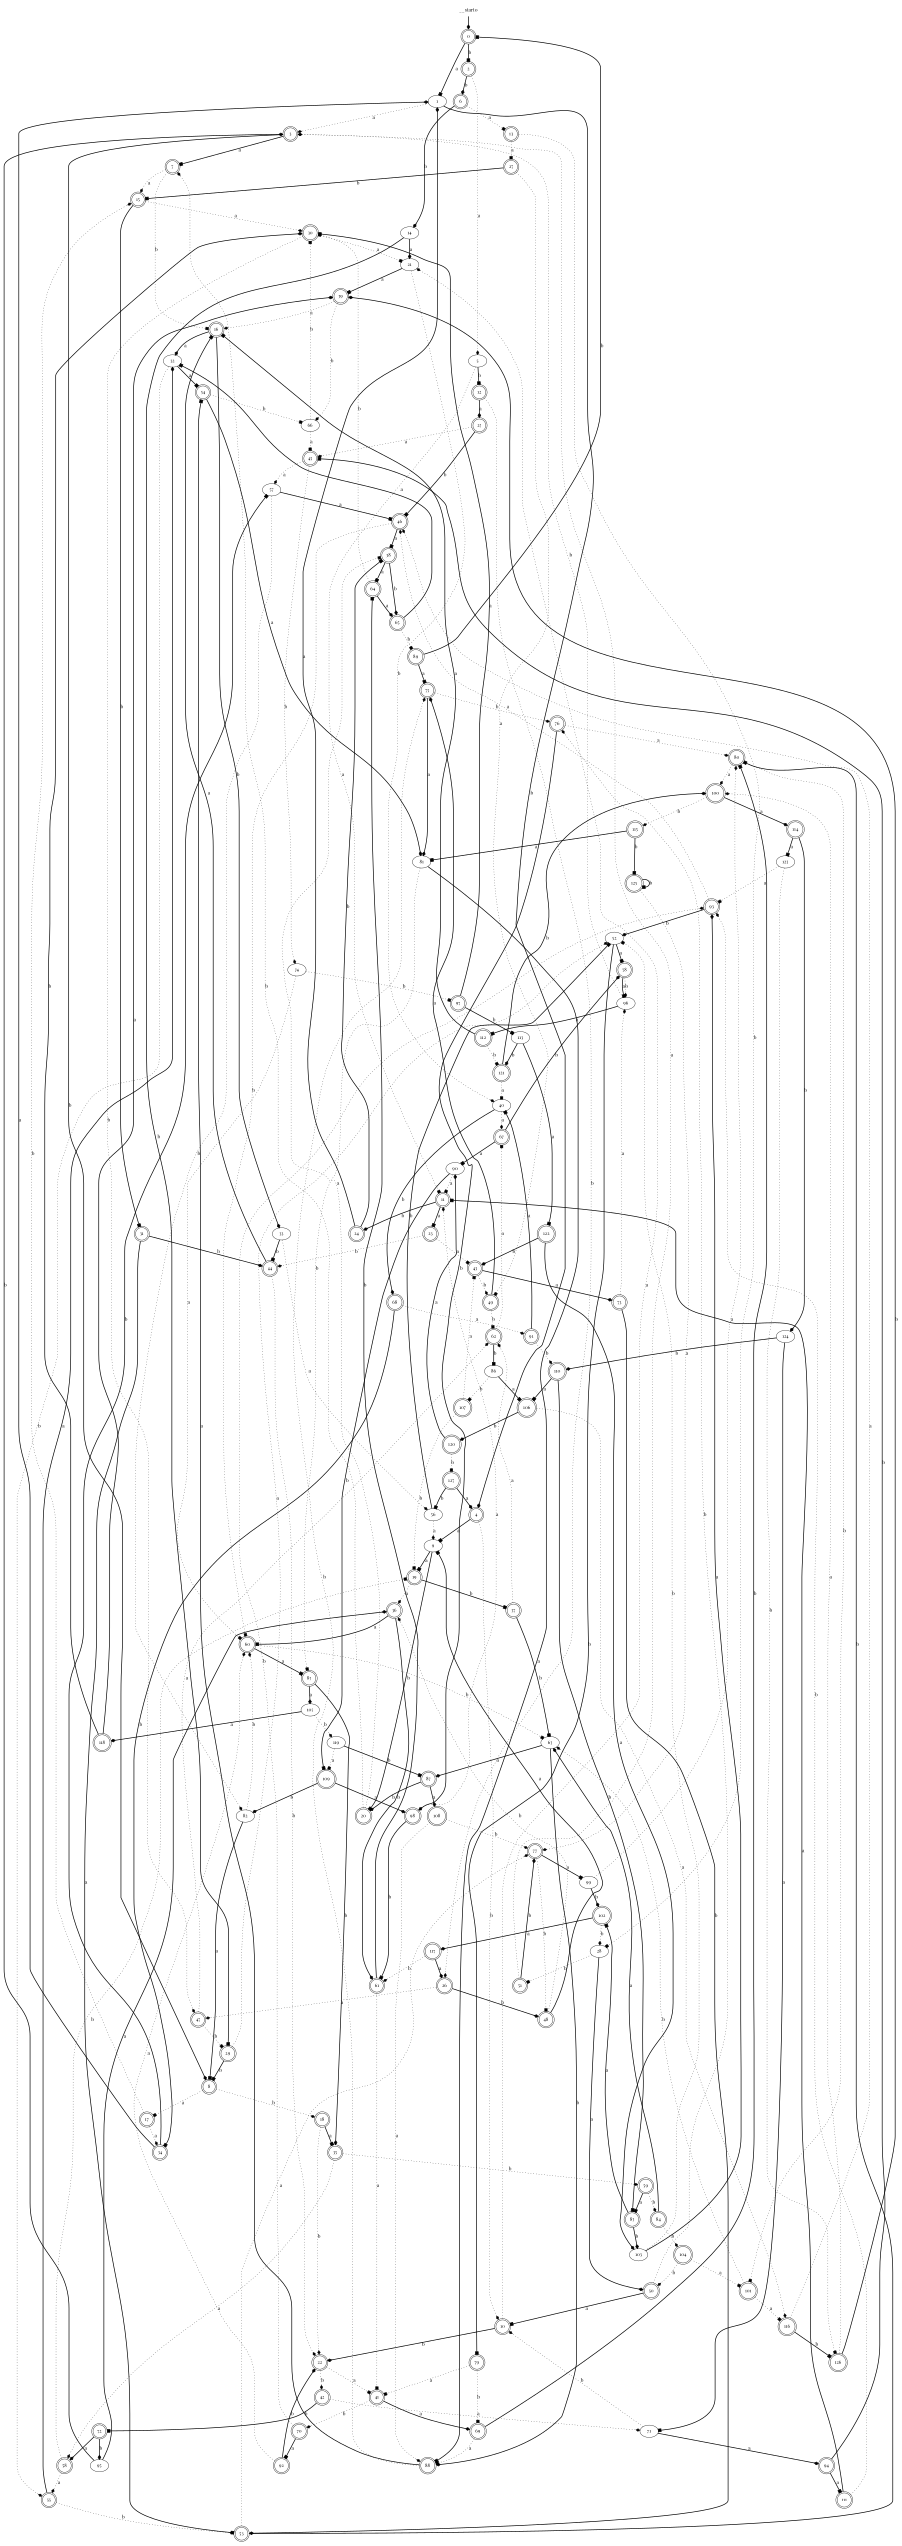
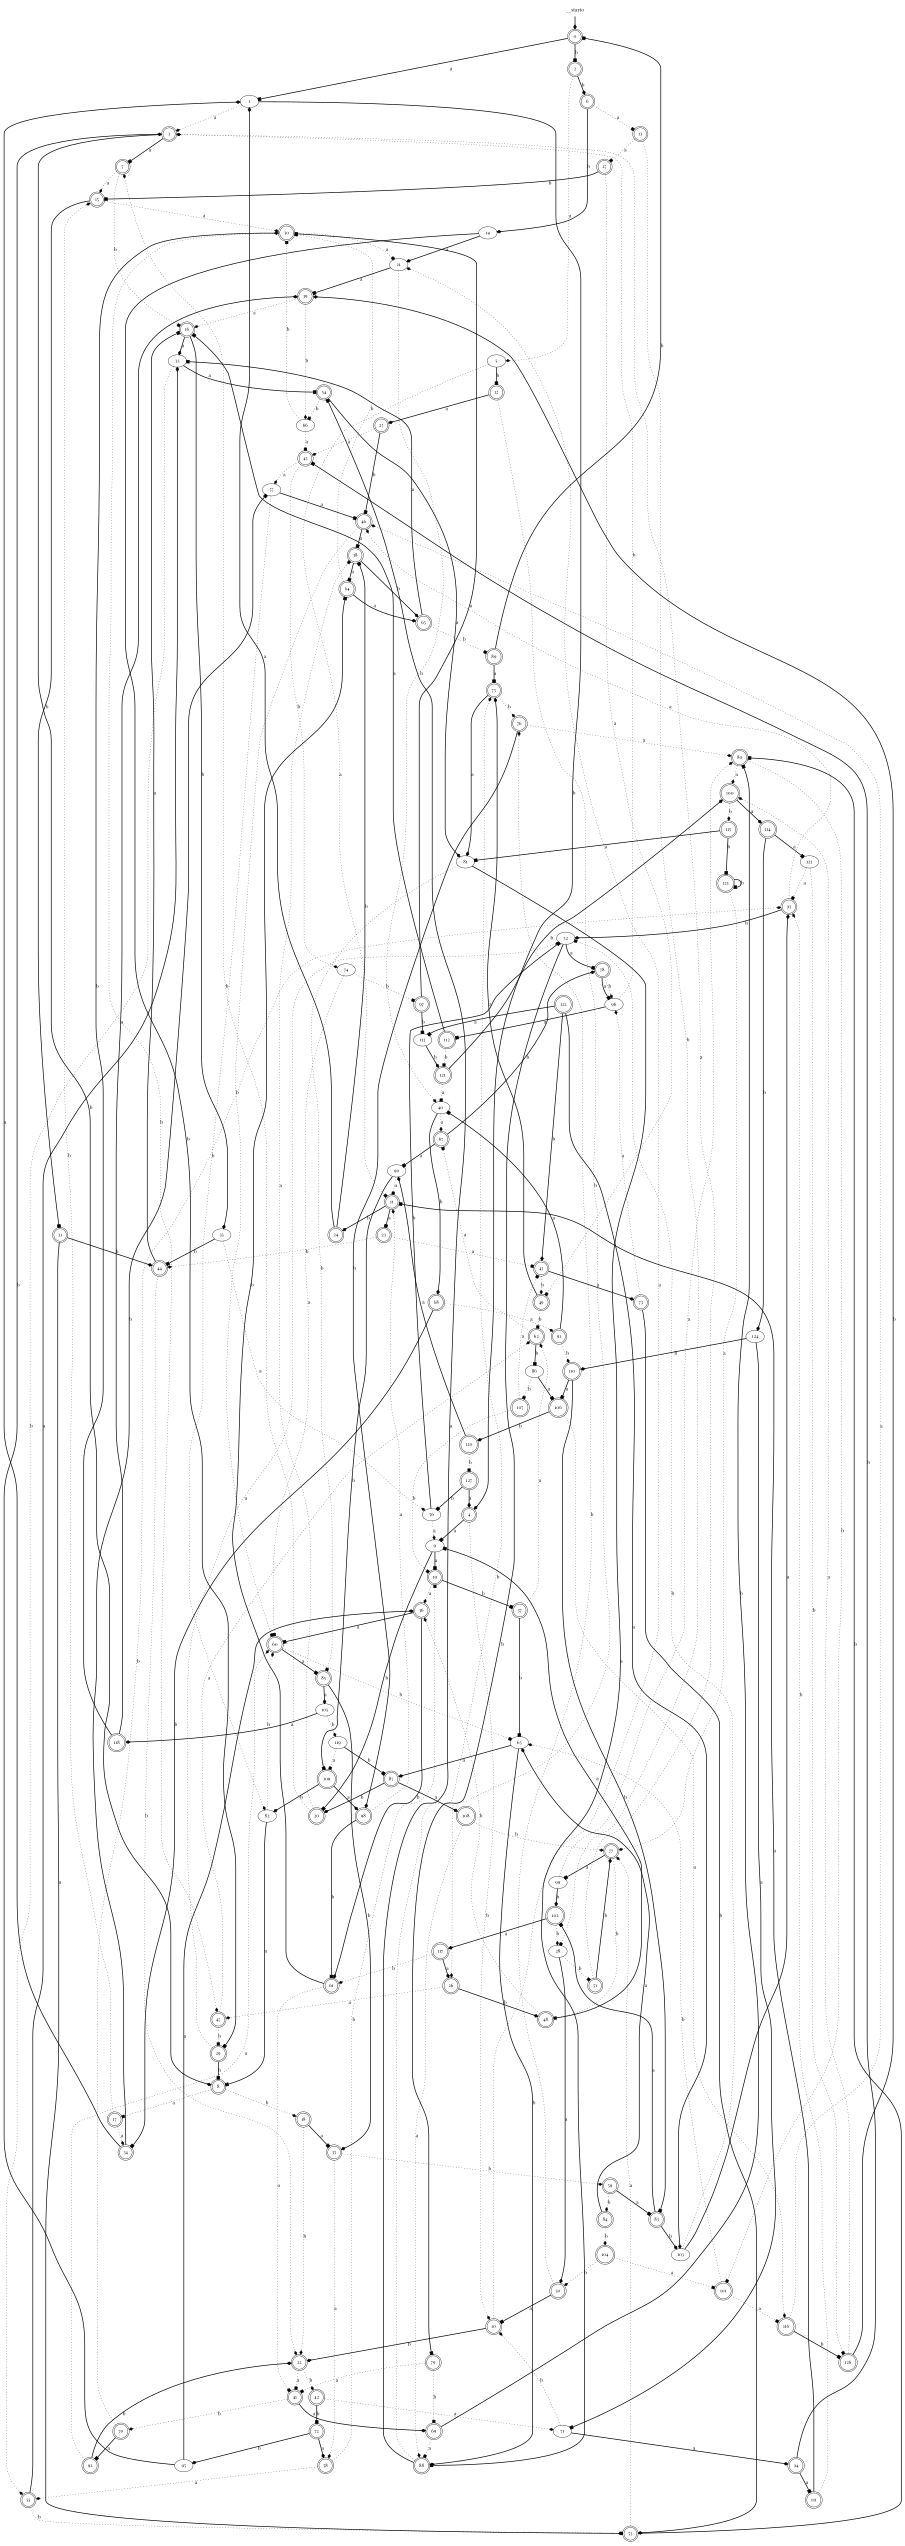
(550, 1131) -> (492, 1017)
